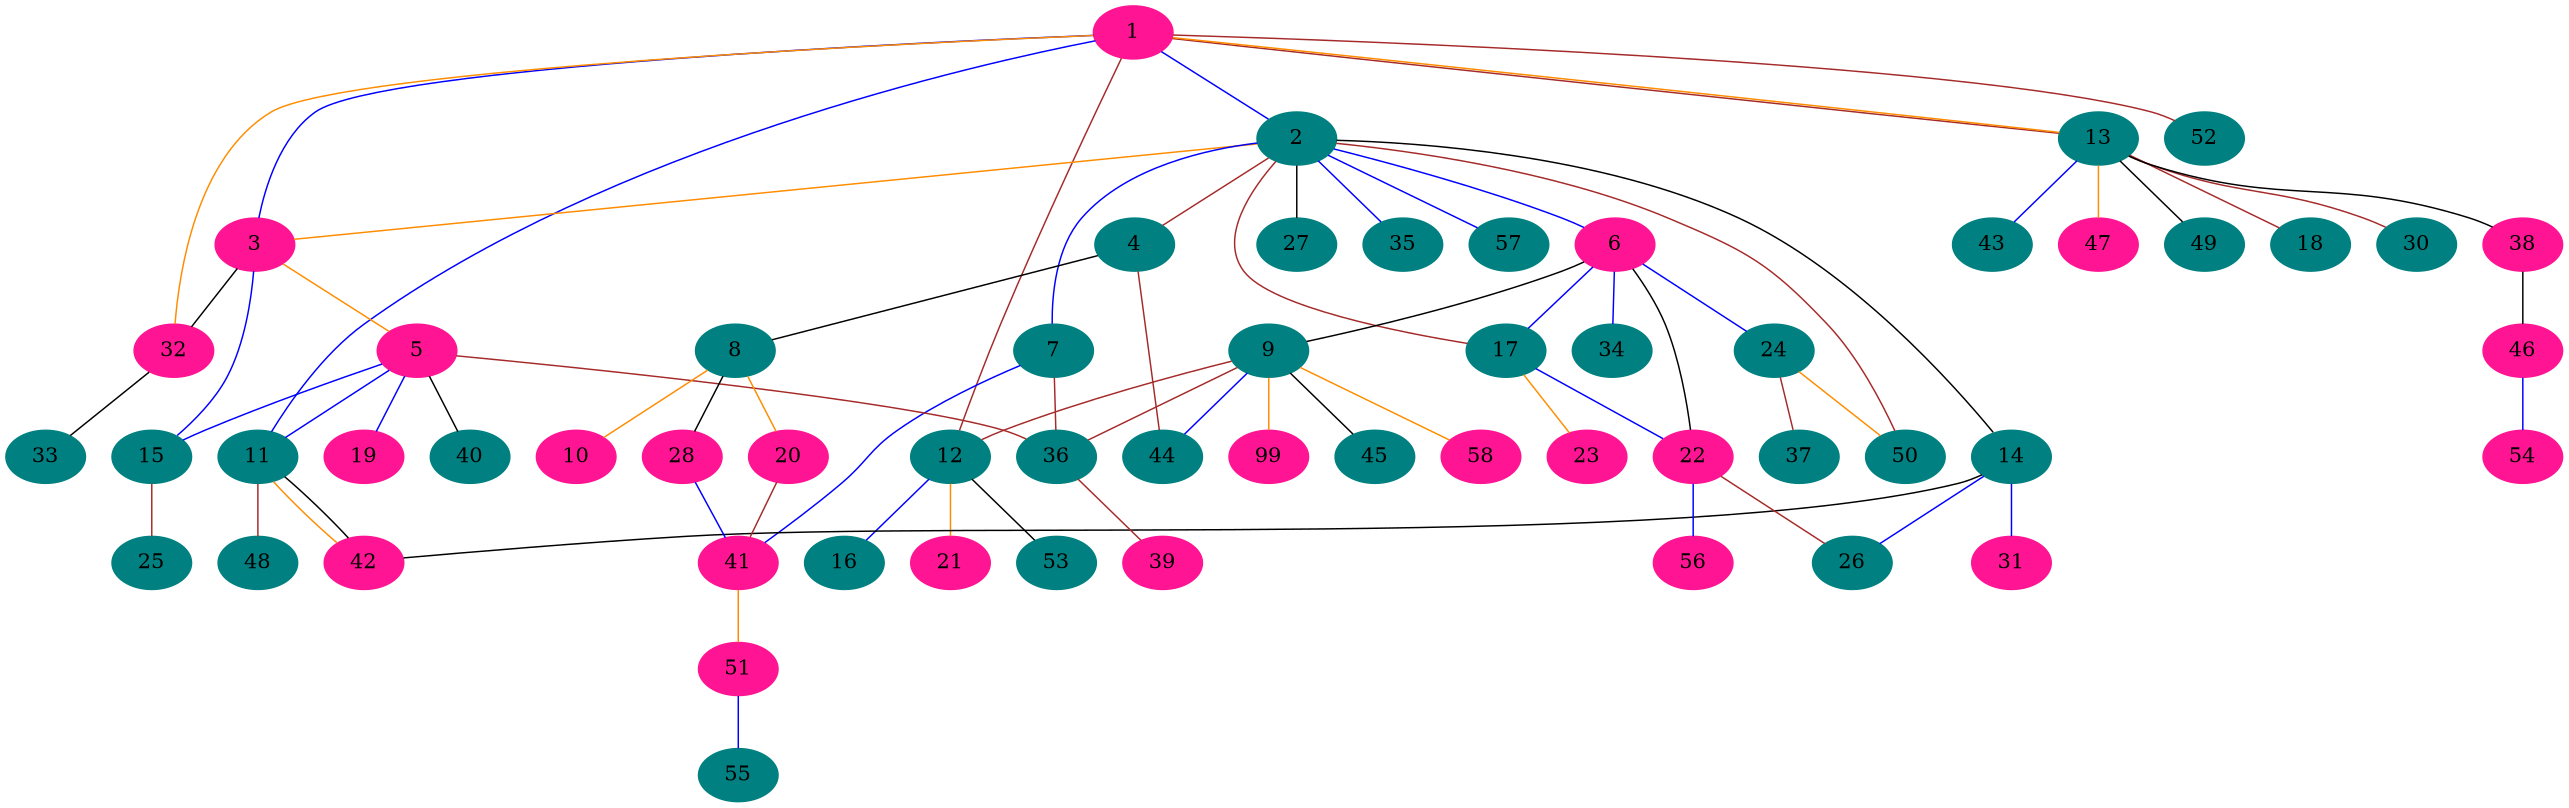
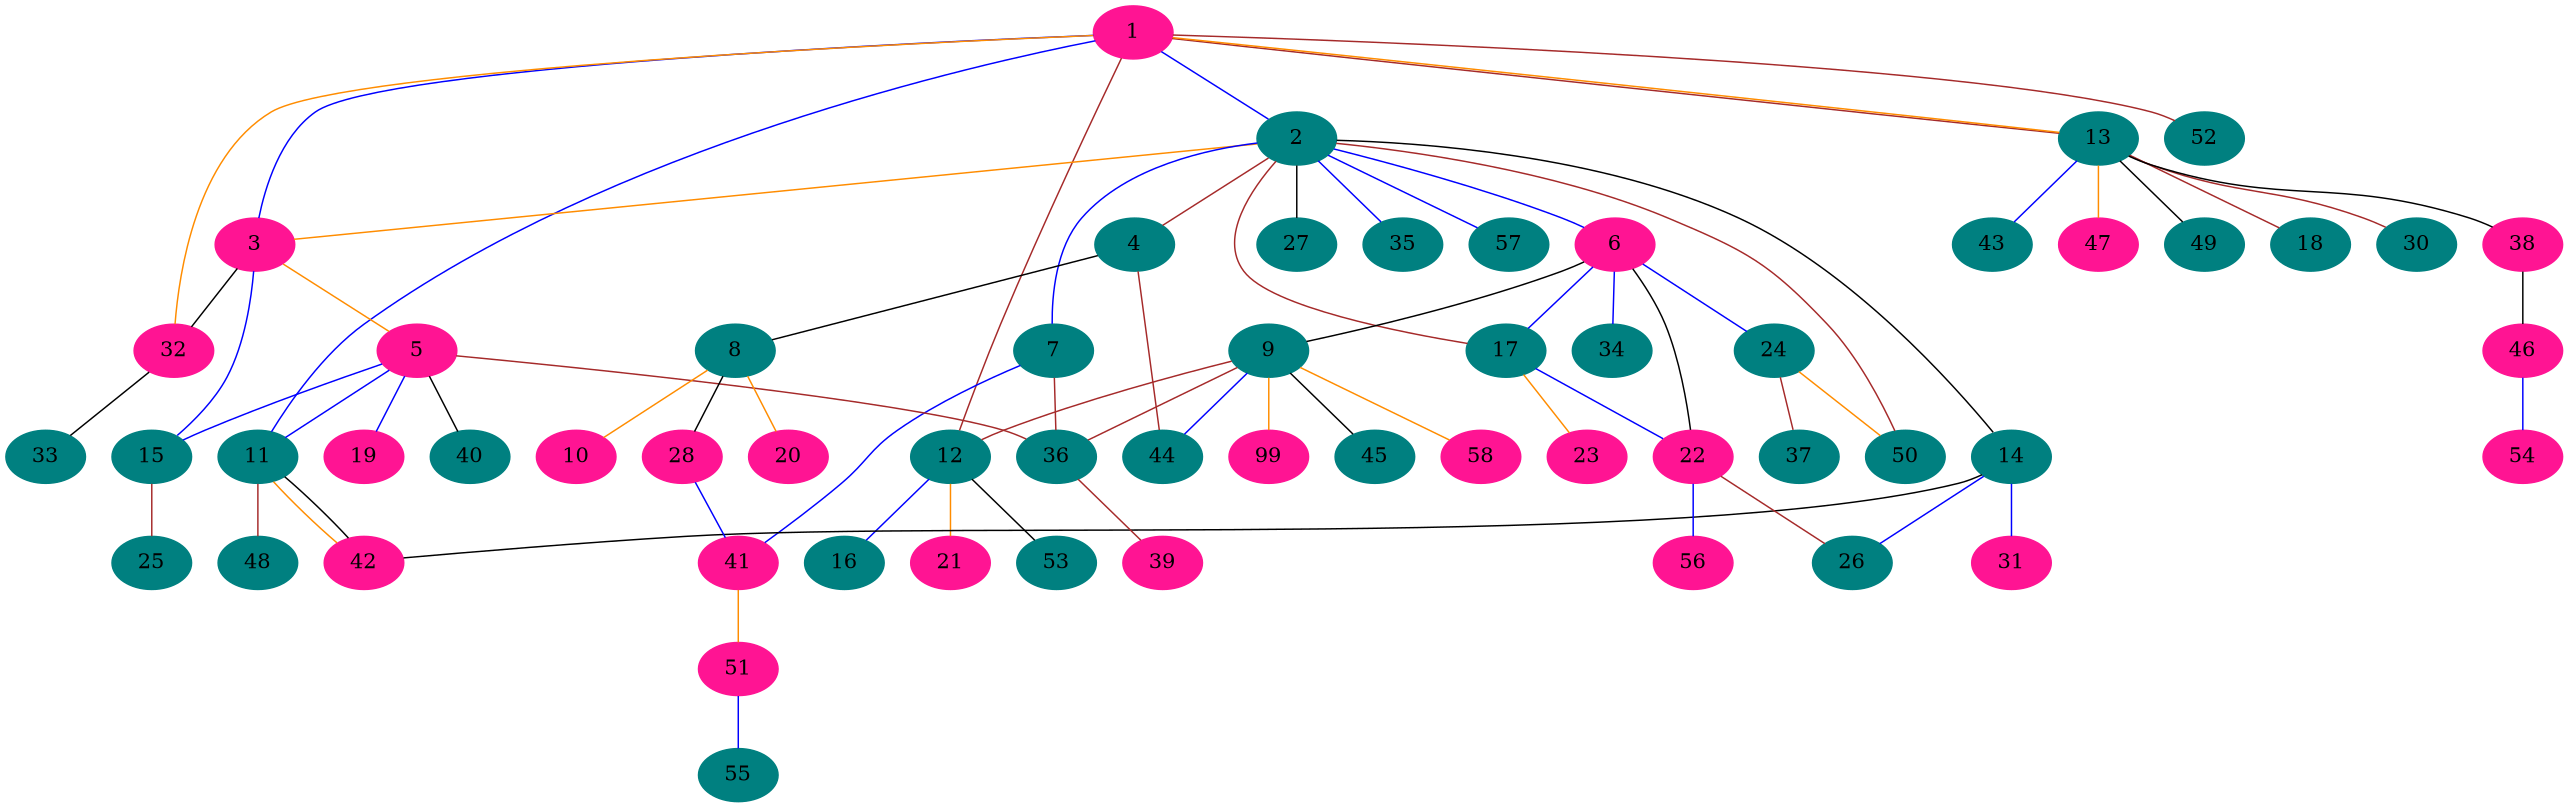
(763, 510) -> none
